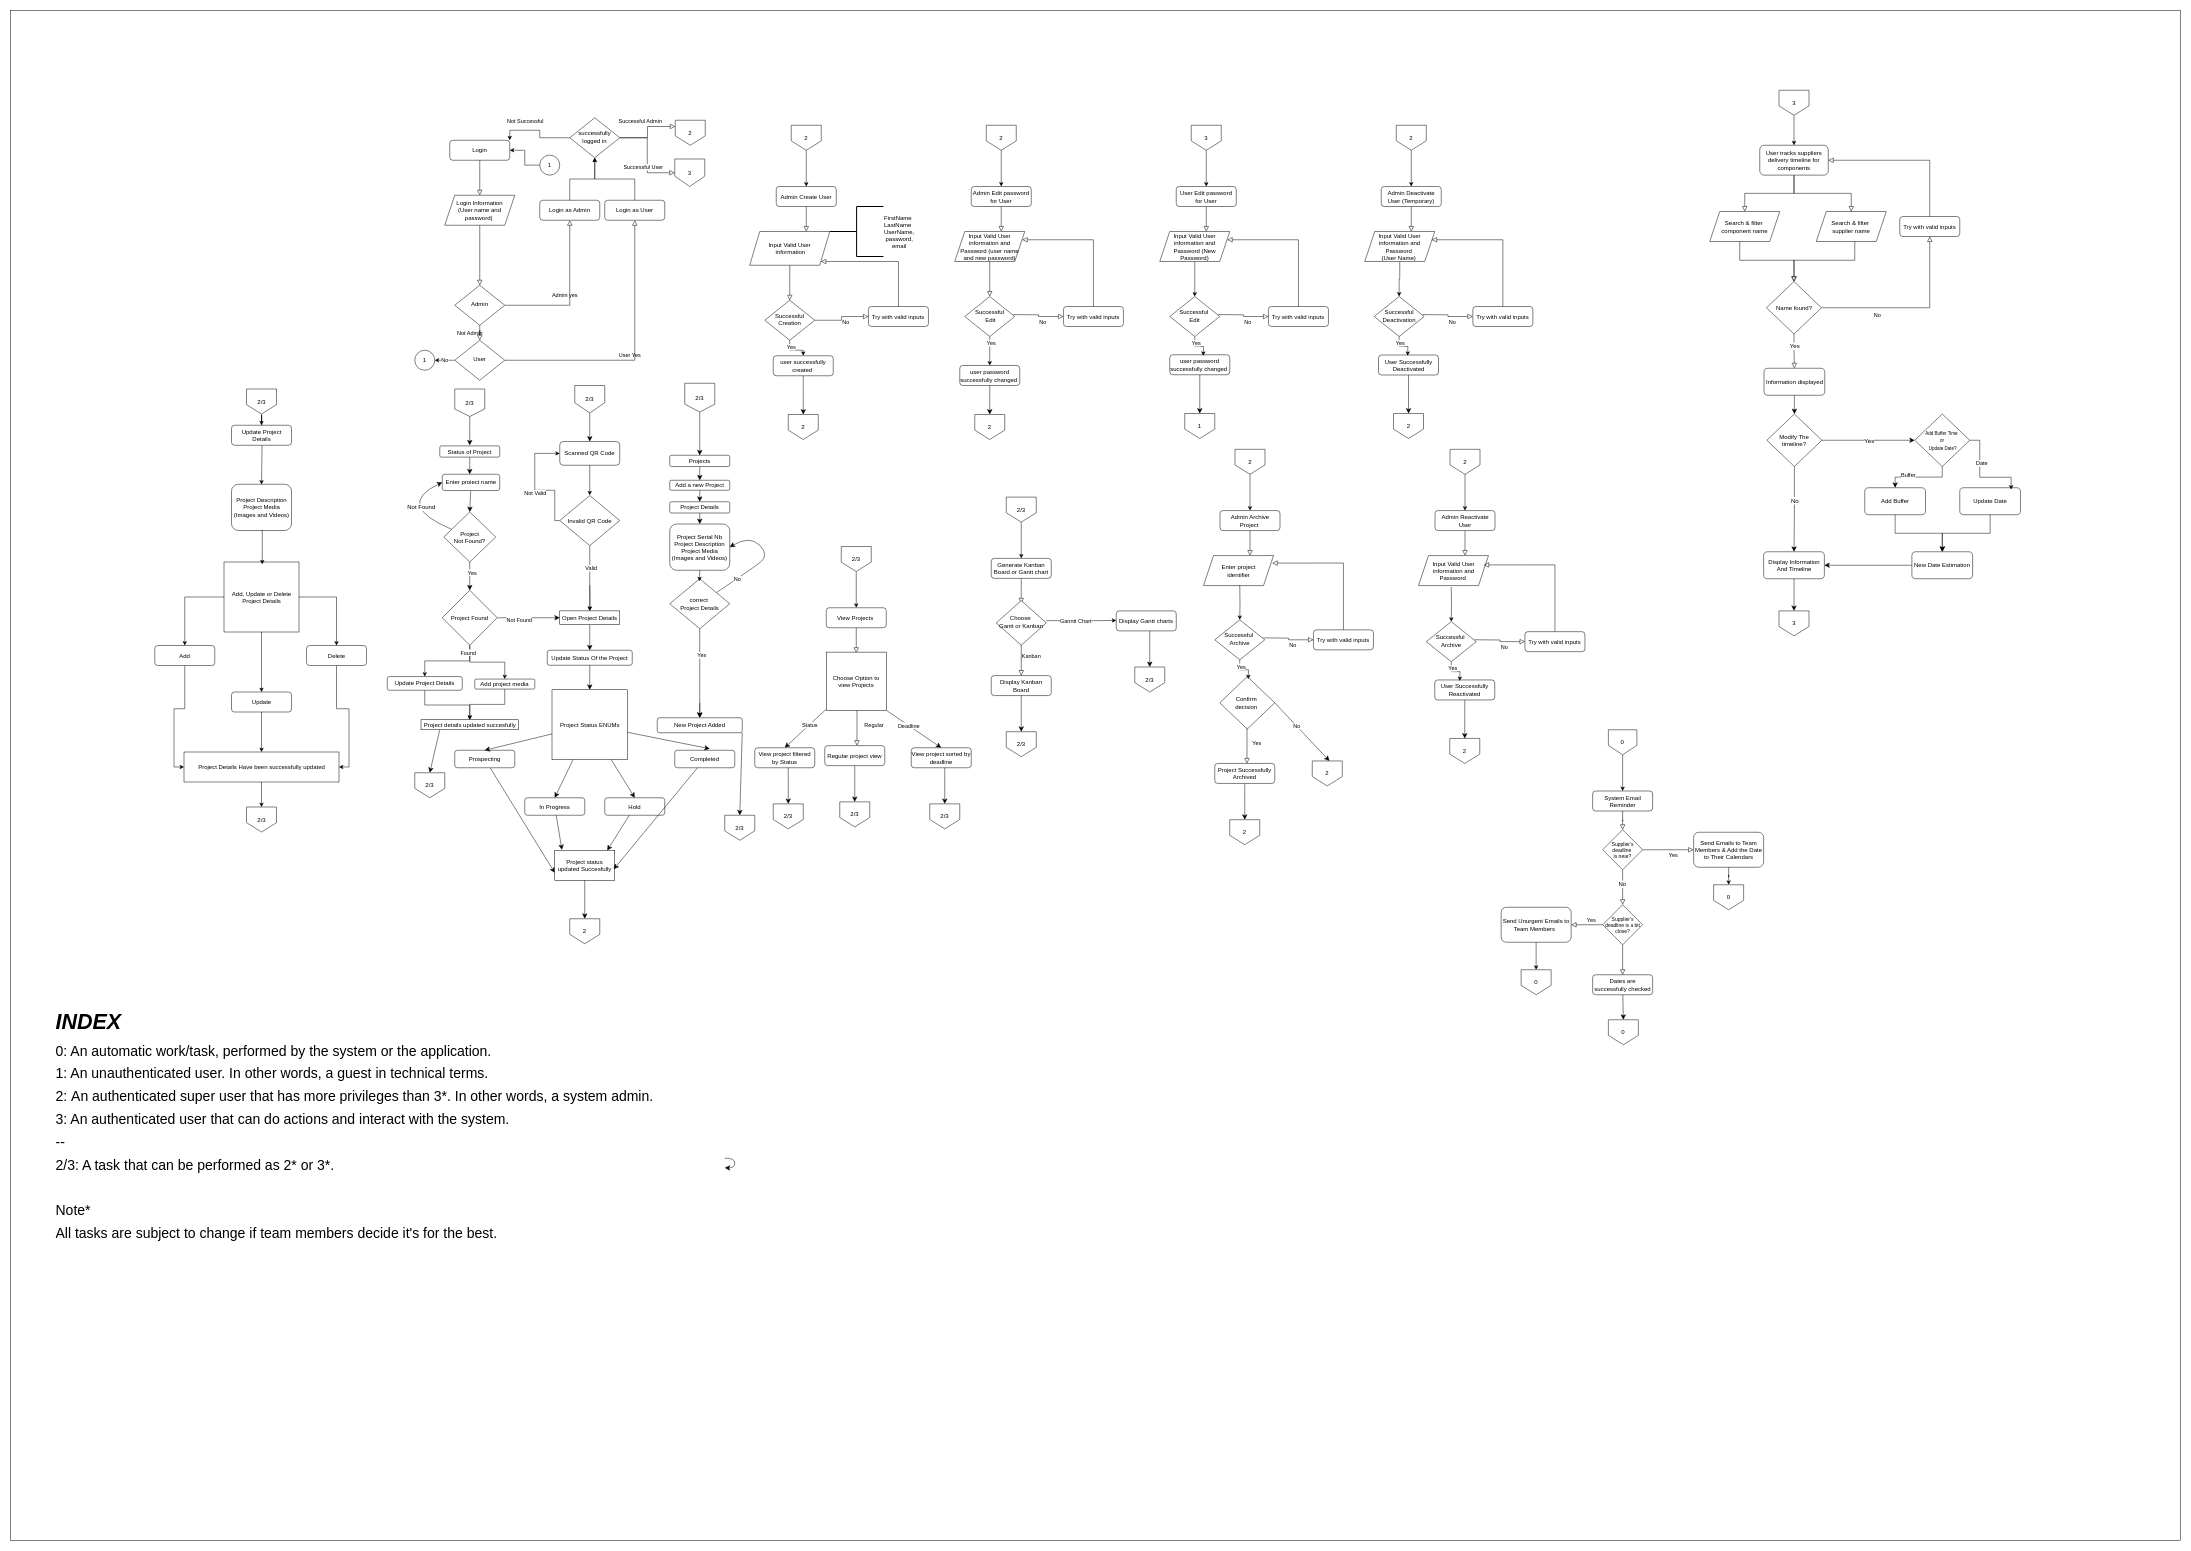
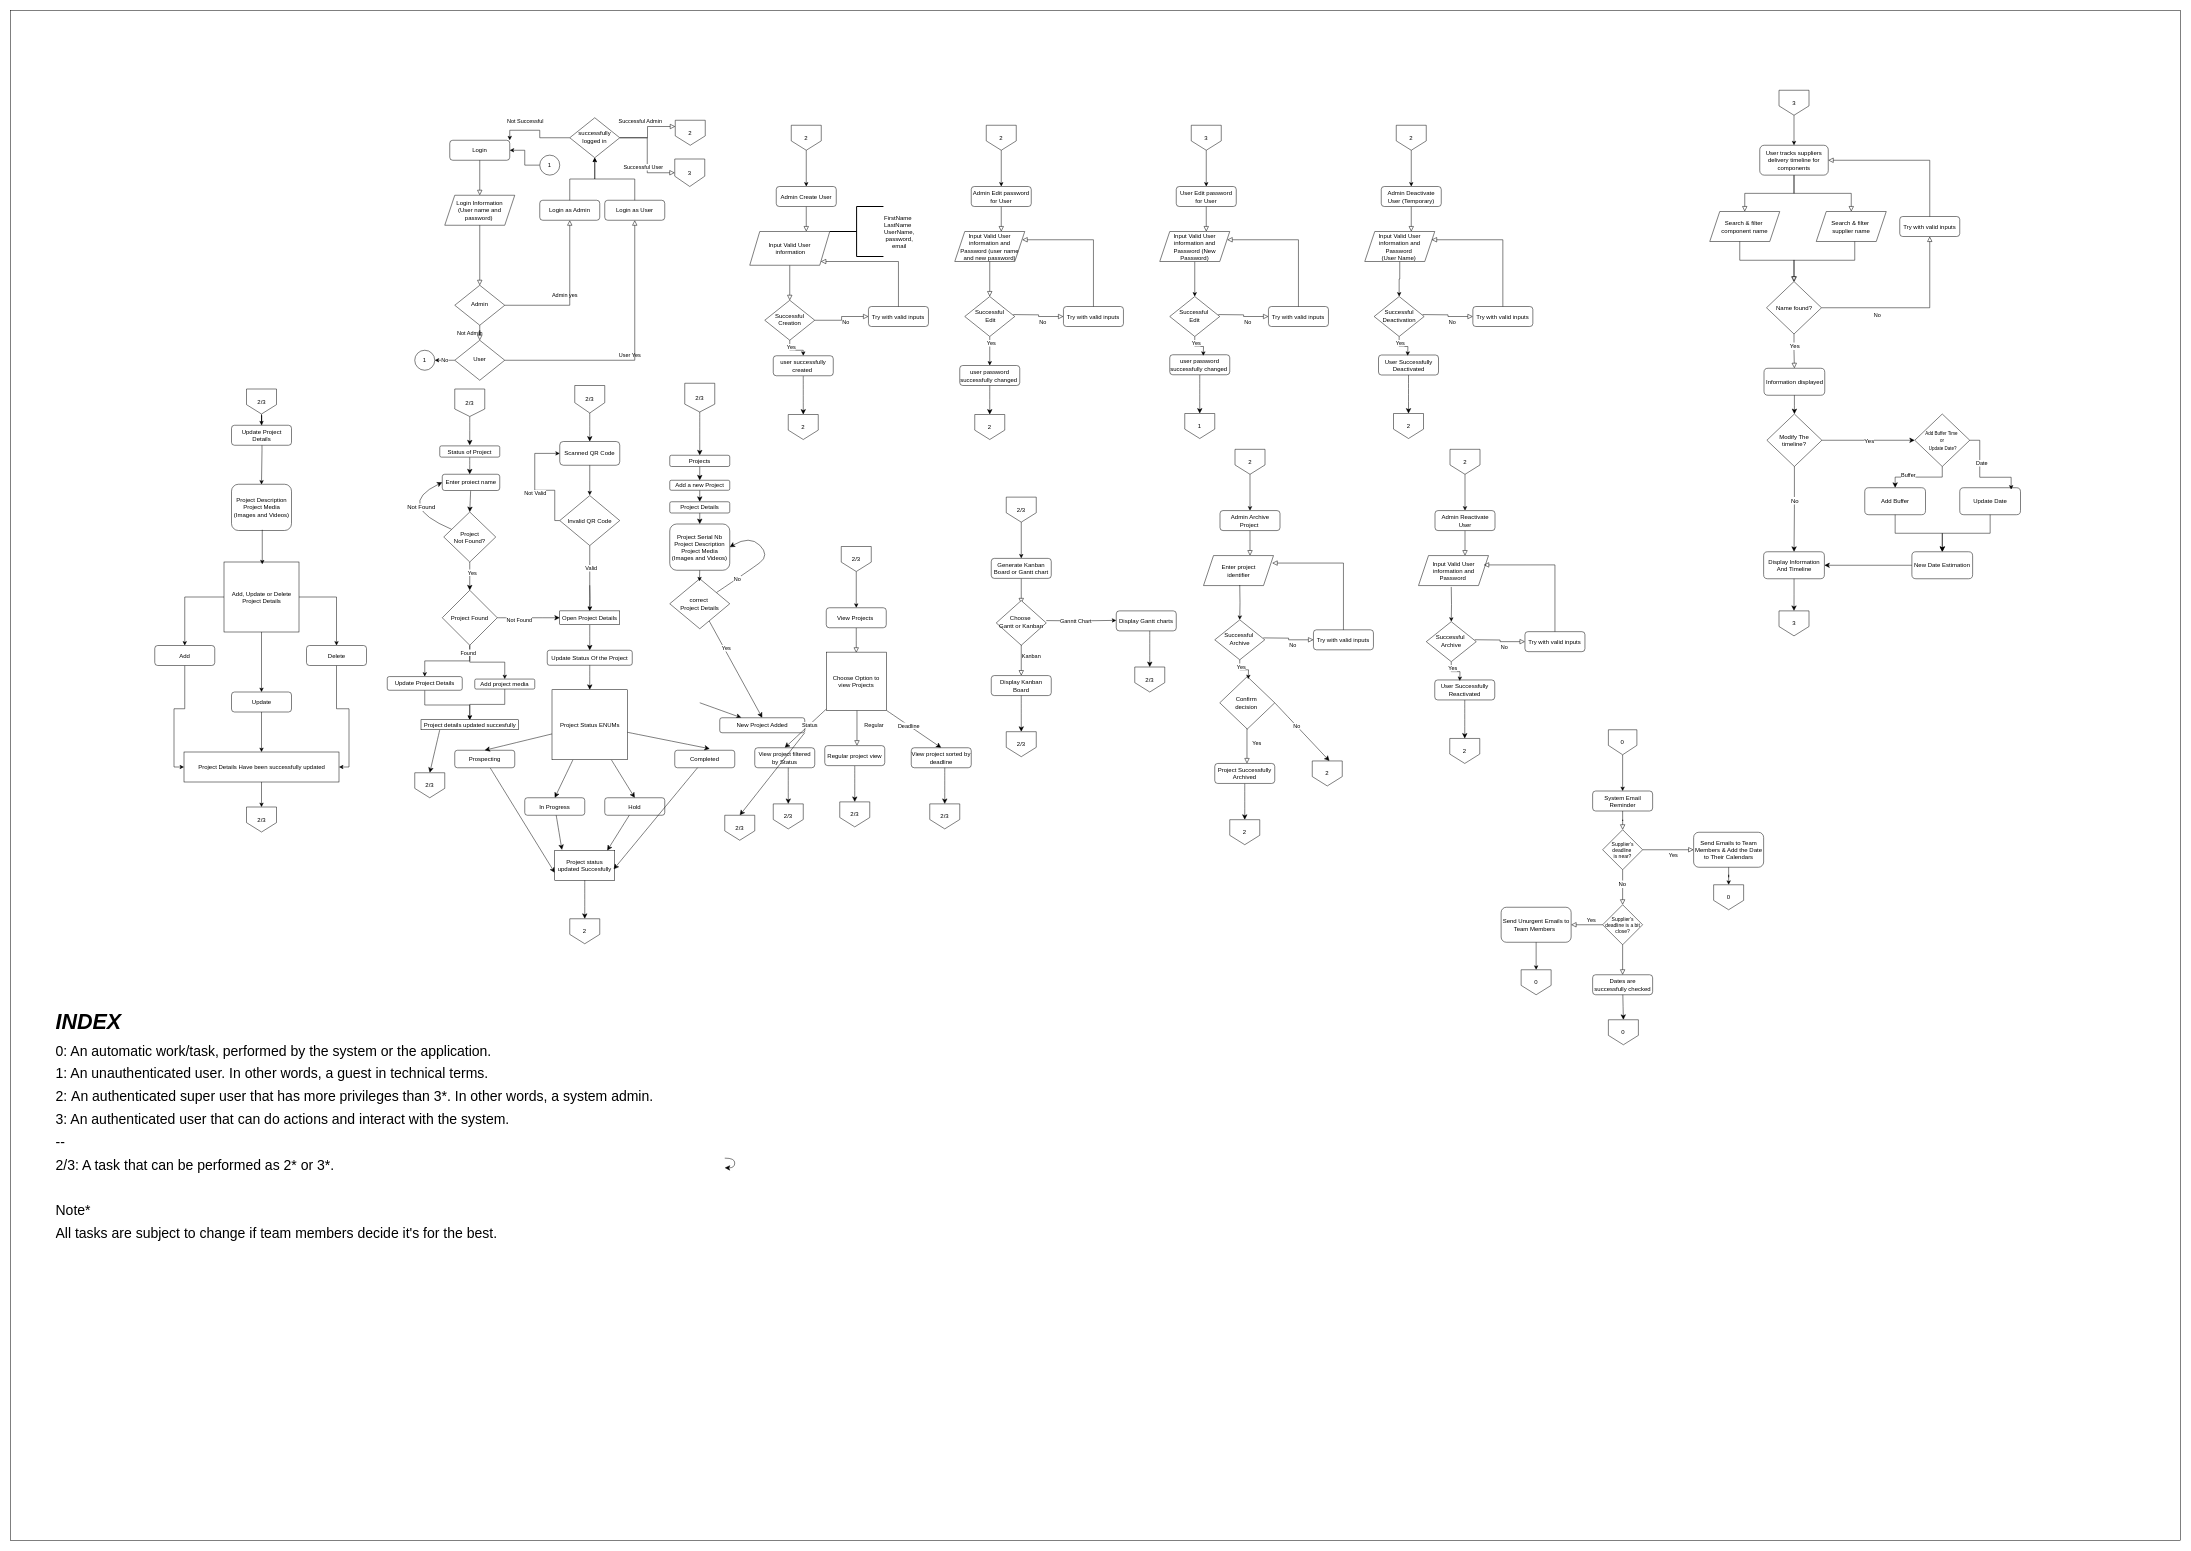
(700, 725) -> (762, 725)
